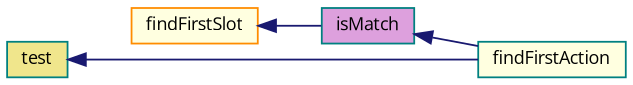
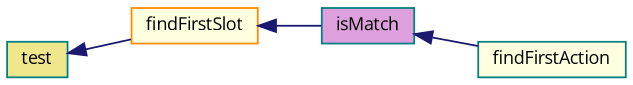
(282, 60) -> (108, 44)
